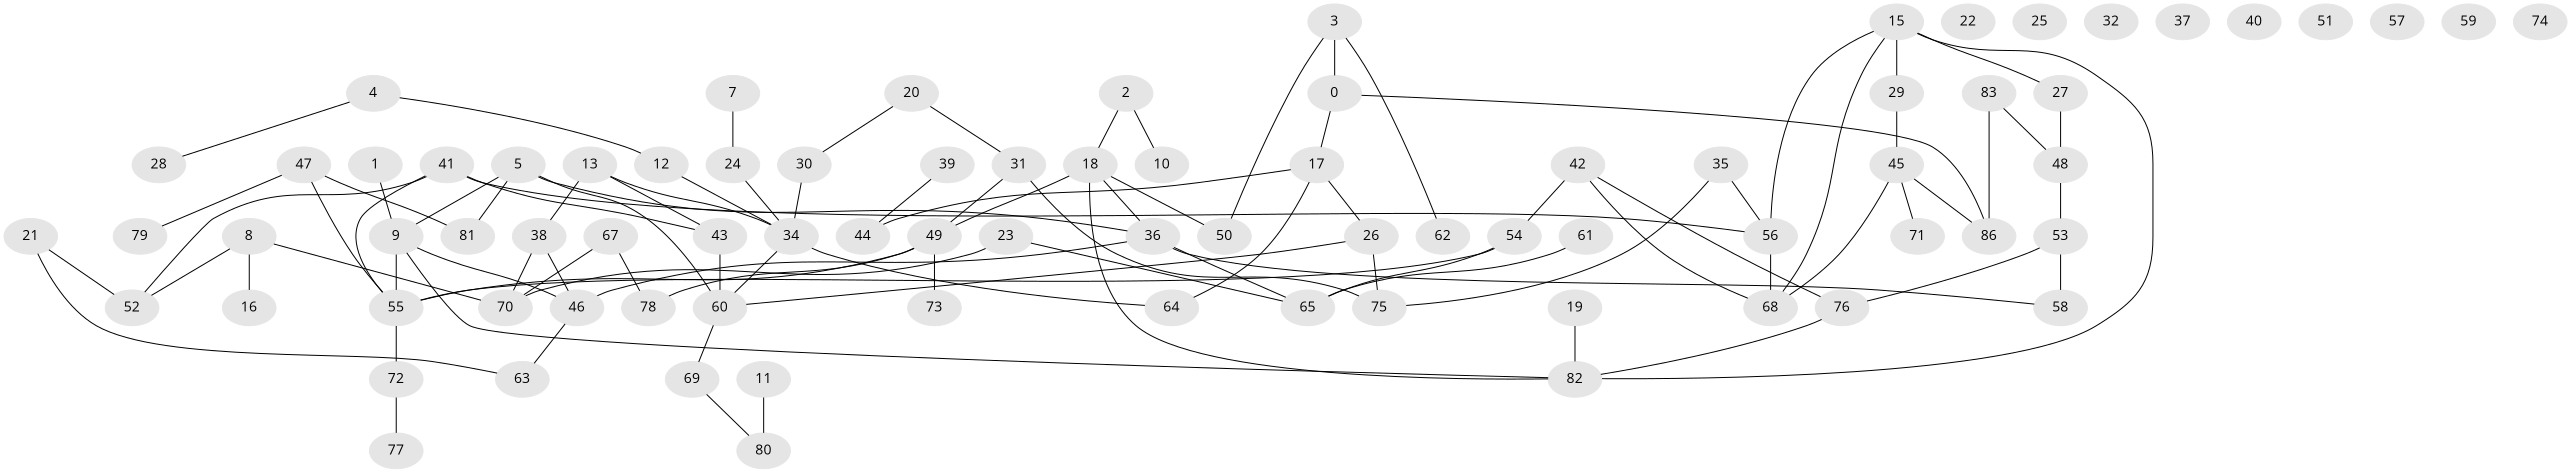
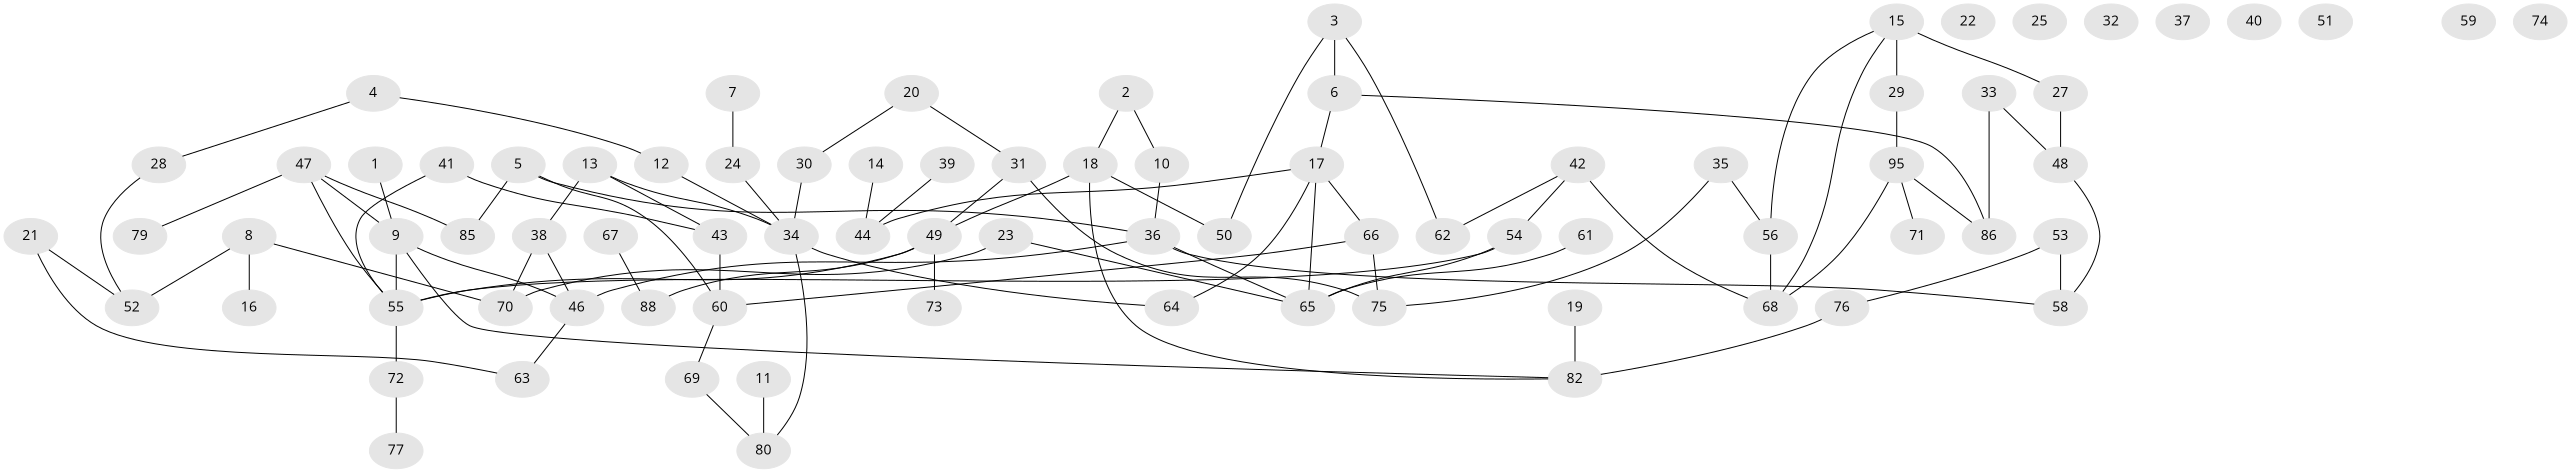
(2397, 22) -> none
(1335, 93) -> (1335, 93)
(1989, 93) -> (1989, 93)
none -> (876, 165)
(1897, 165) -> (1897, 165)
(269, 198) -> (101, 230)
(457, 201) -> (350, 201)
(1122, 201) -> (1158, 194)
(2061, 201) -> (2100, 236)
(1105, 216) -> none
(468, 236) -> (468, 236)
none -> (1312, 236)
(1371, 236) -> (1371, 236)
(1708, 240) -> (1510, 201)
(563, 269) -> none
(756, 272) -> (807, 343)
(648, 308) -> (648, 308)
(2088, 329) -> none
